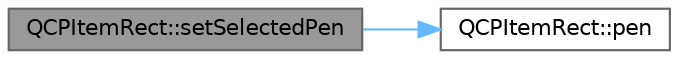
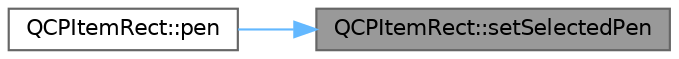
(390, 29) -> (266, 29)
